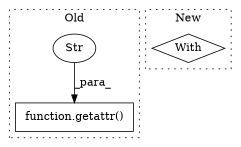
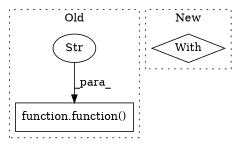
(74, 117) -> (74, 117)
